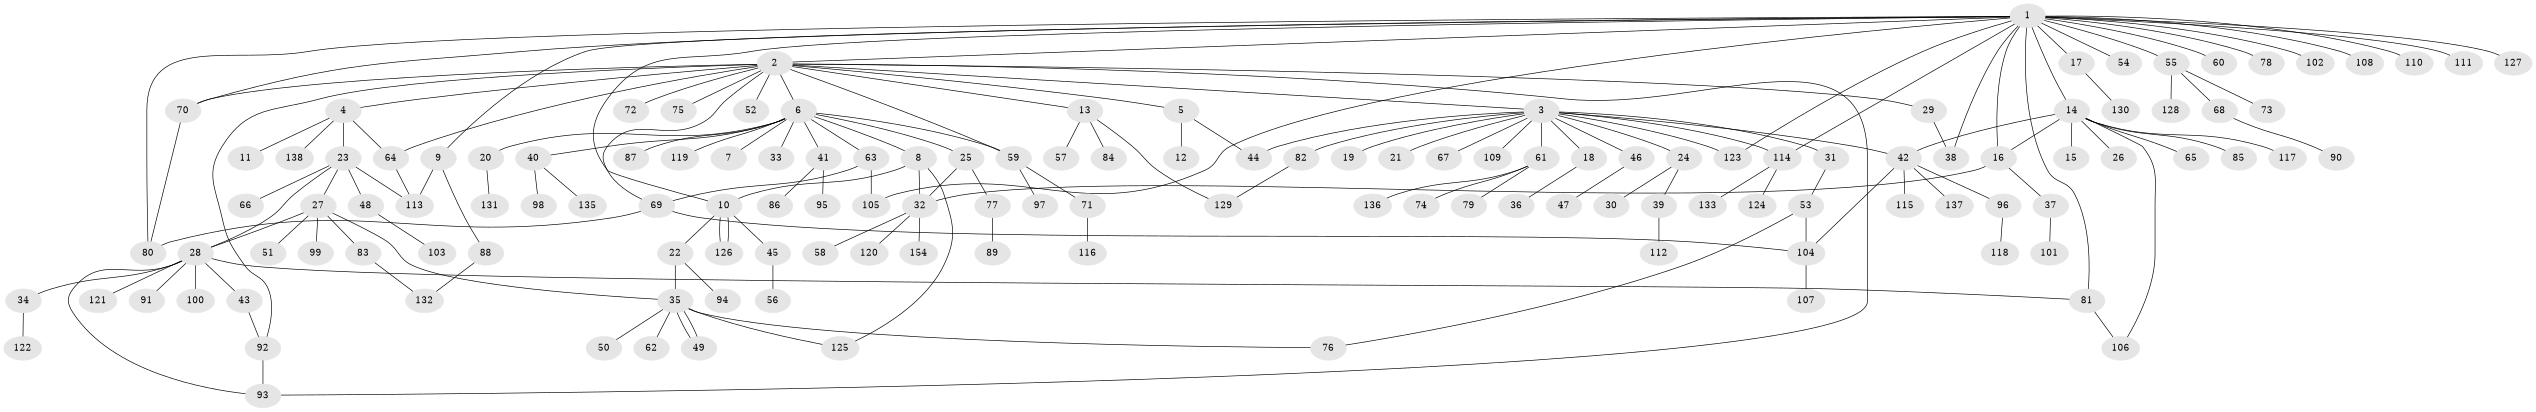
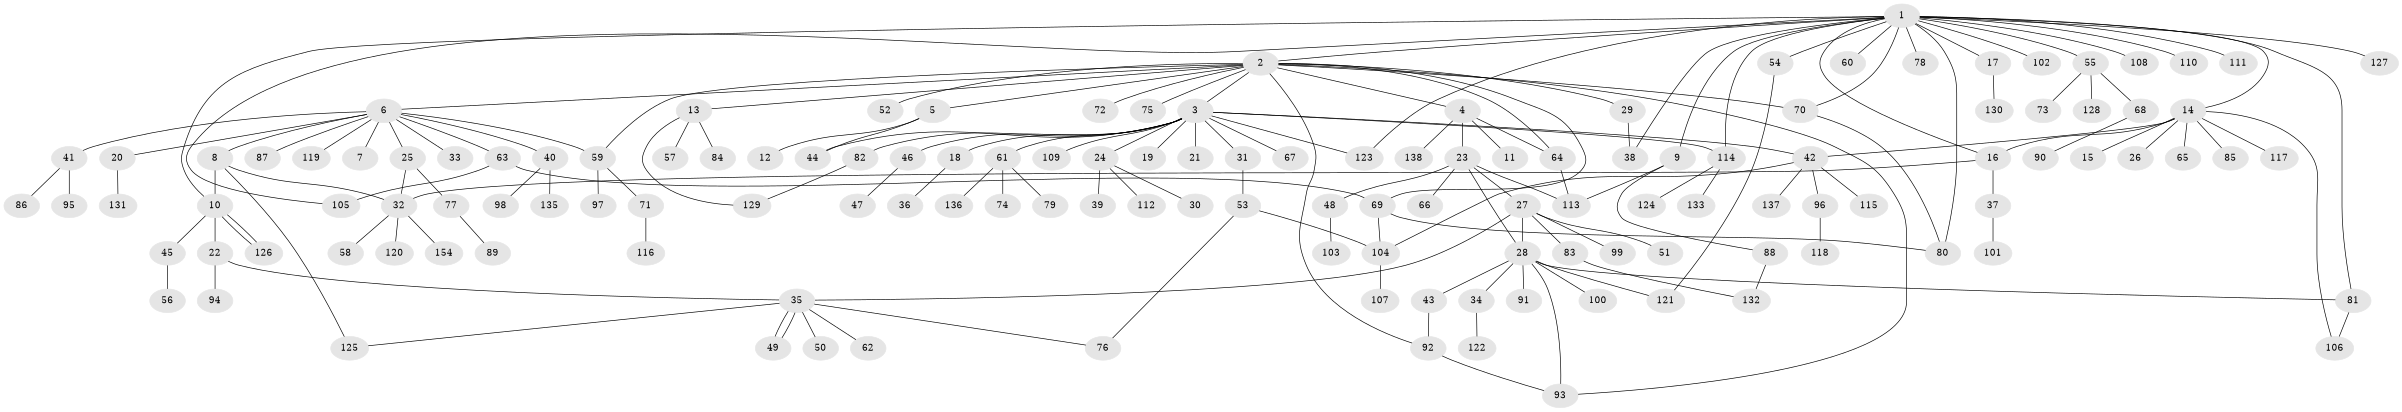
none -> (1742, 191)
(1659, 230) -> (1124, 183)
